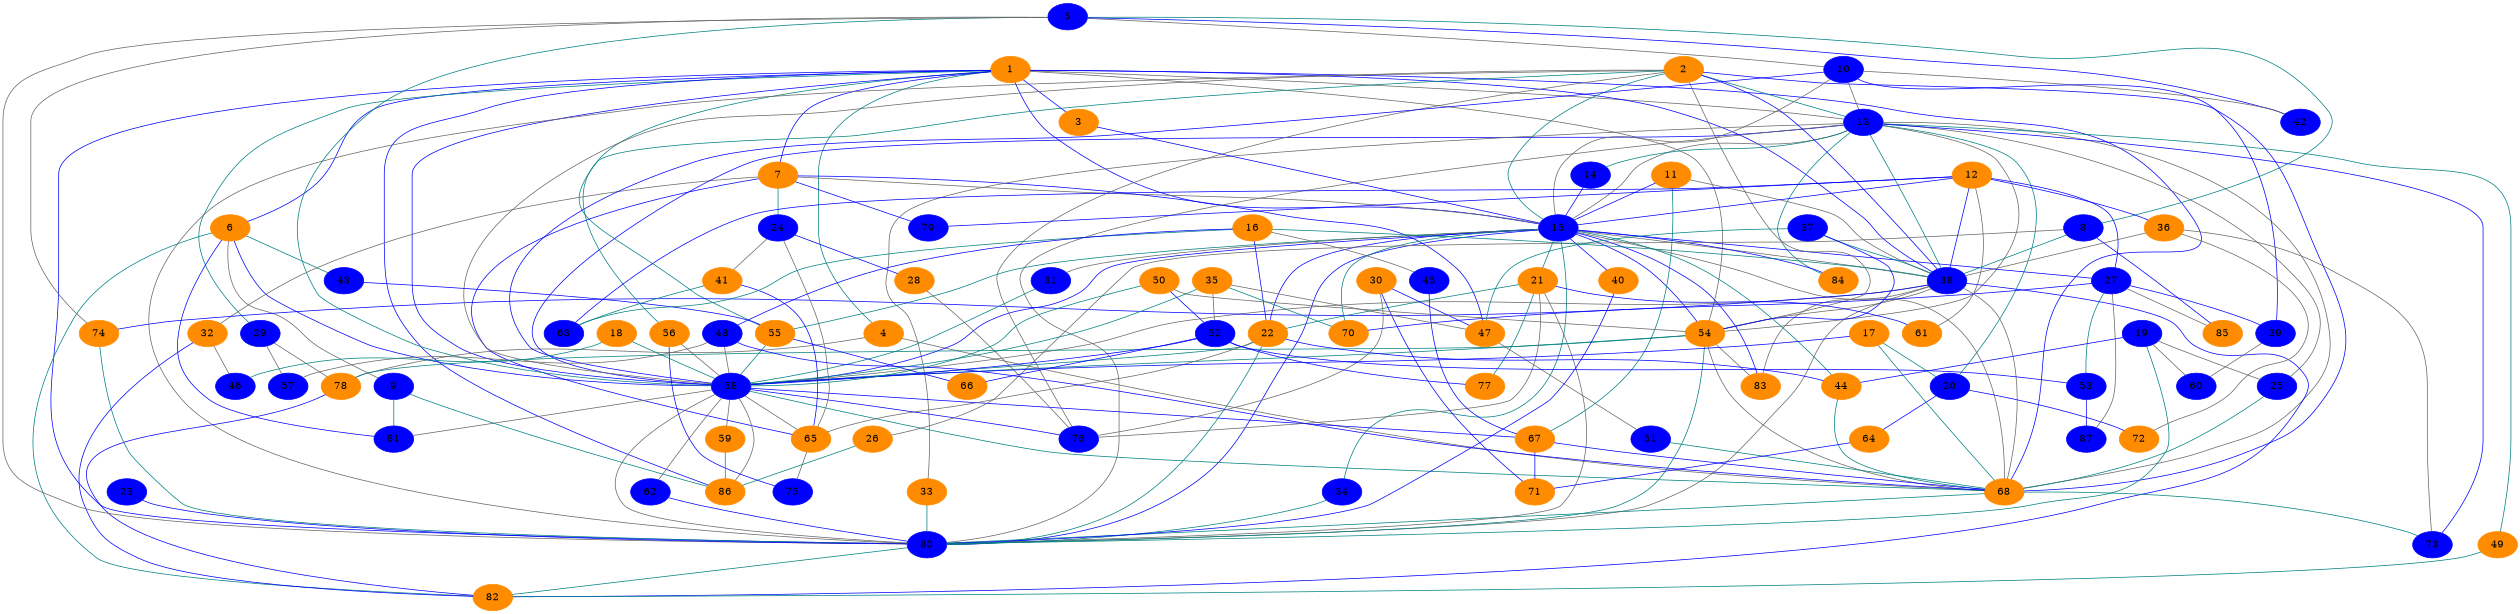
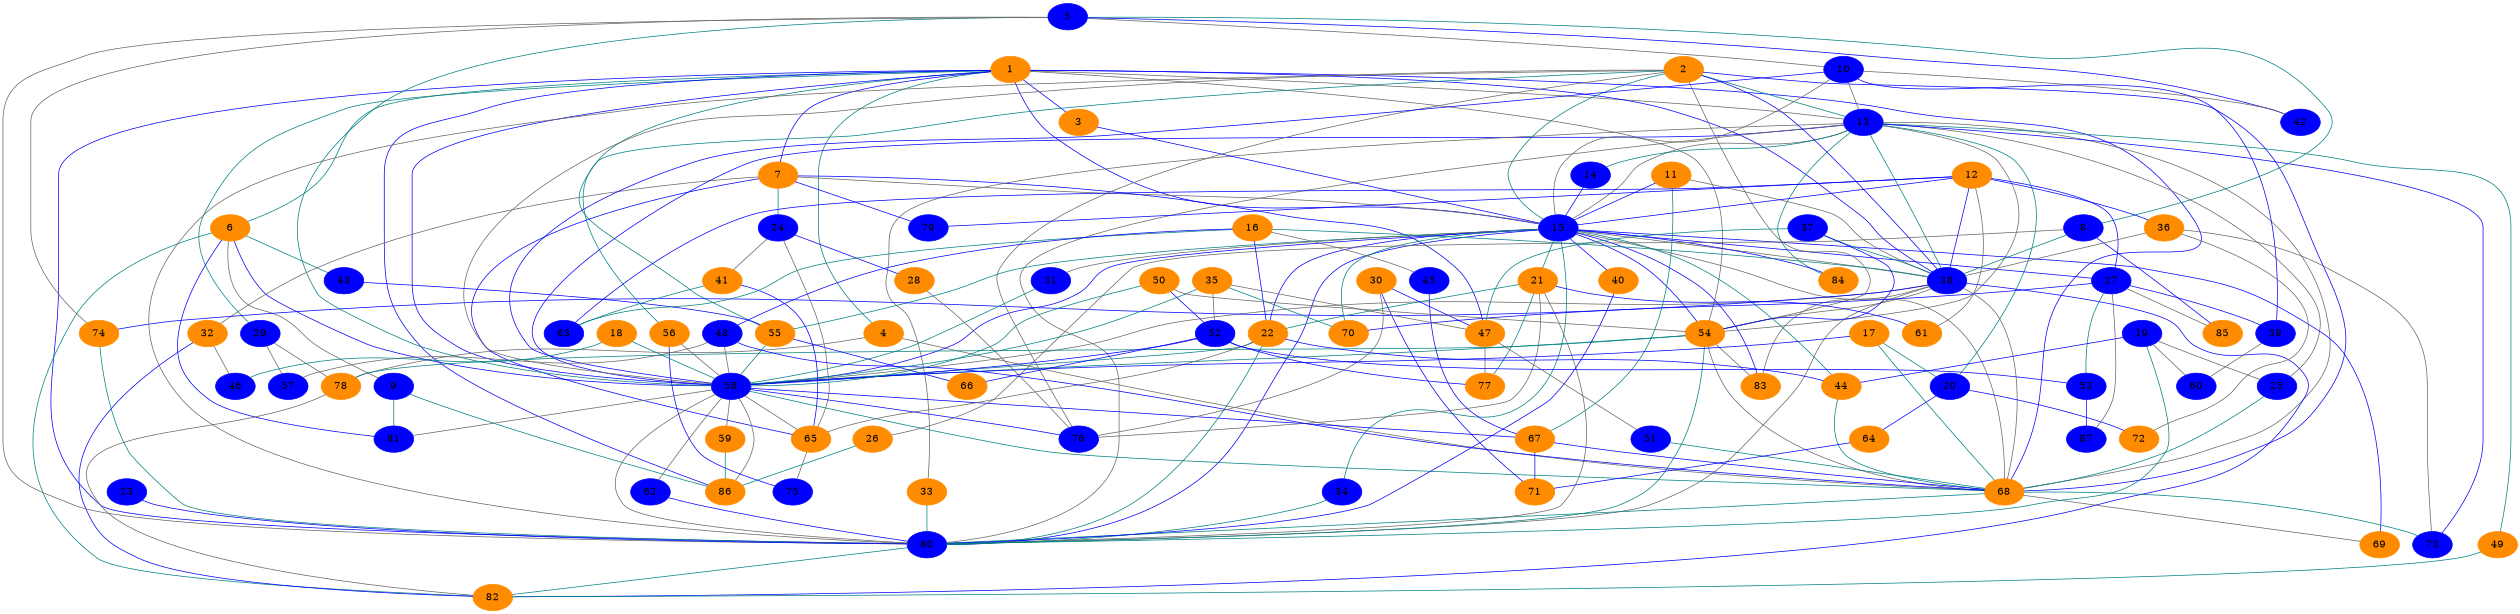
(594, 83) -> (594, 83)
none -> (1485, 353)
(140, 531) -> (140, 531)
none -> (2380, 545)
